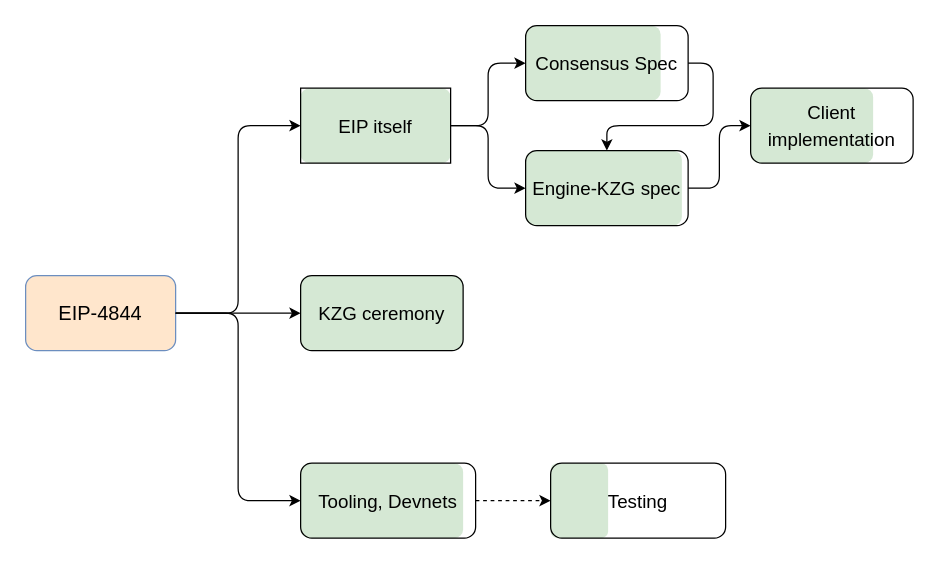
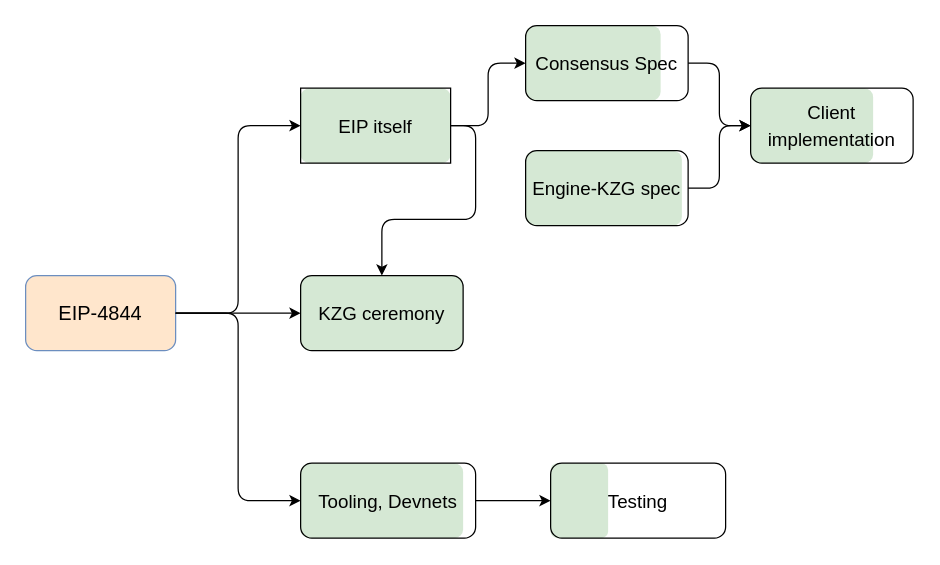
(682, 126) -> (719, 90)
(488, 168) -> (450, 219)
(510, 501) -> (510, 501)
